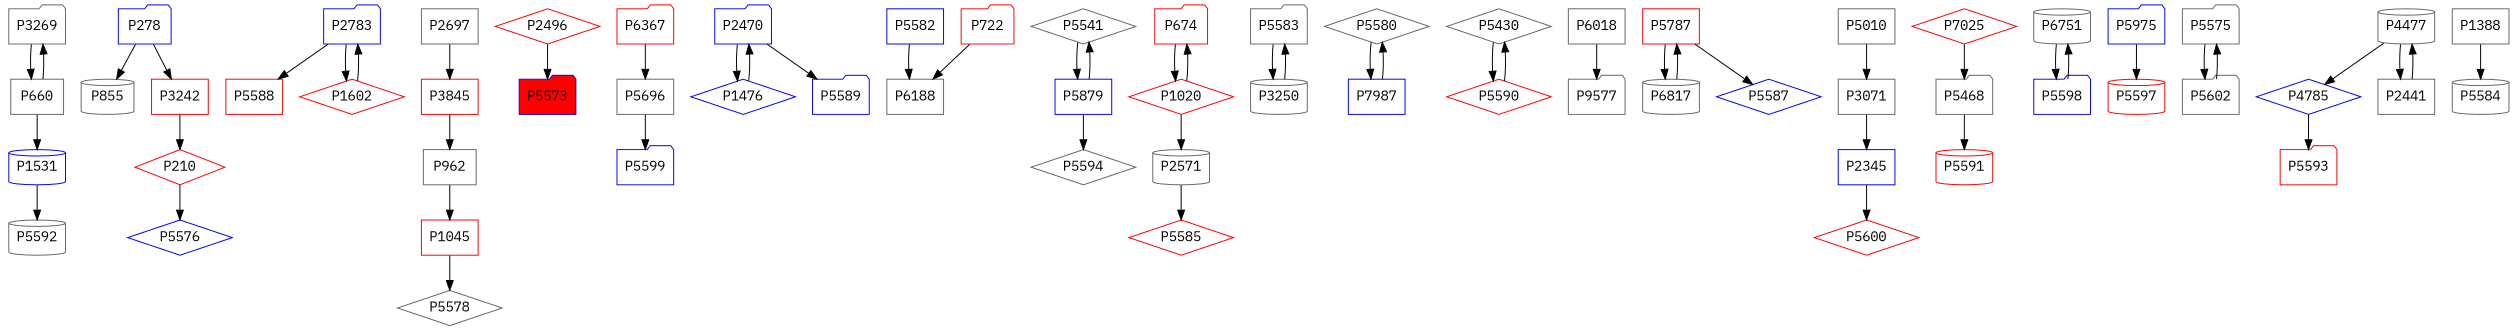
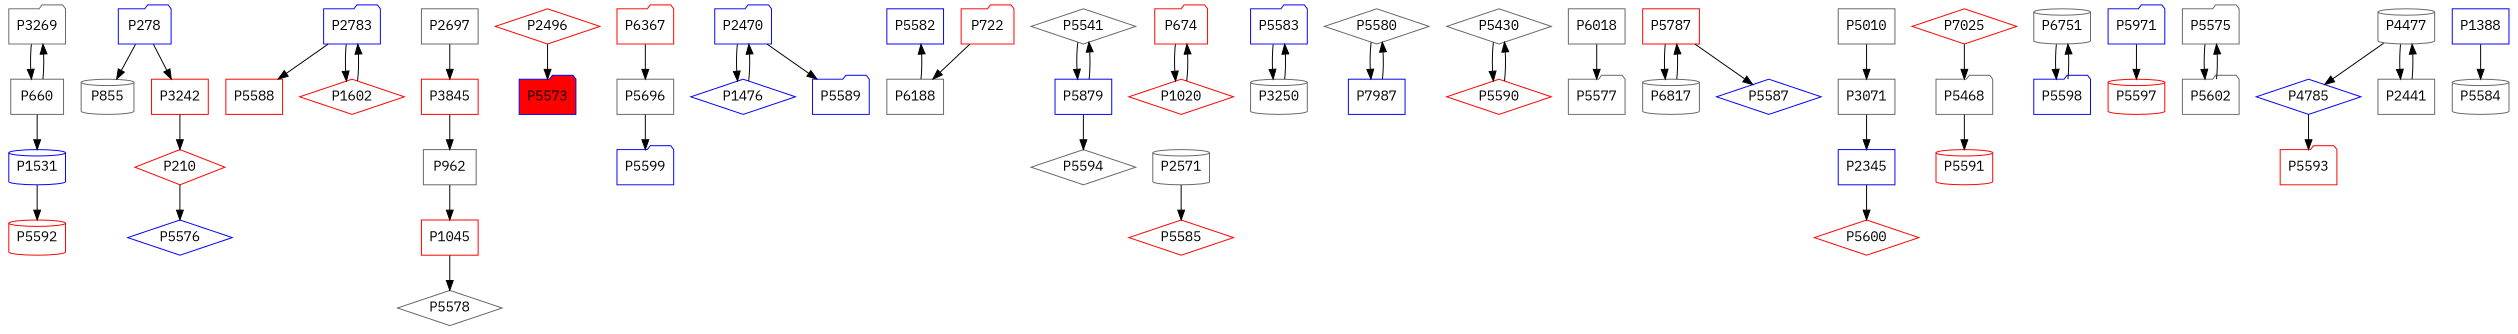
(1279, 26) -> (1279, 26)
(2136, 26) -> (2136, 26)
(2481, 26) -> (2481, 26)
(909, 57) -> (922, 67)
(1597, 97) -> (1597, 97)
(1181, 127) -> none
(37, 238) -> (37, 238)
